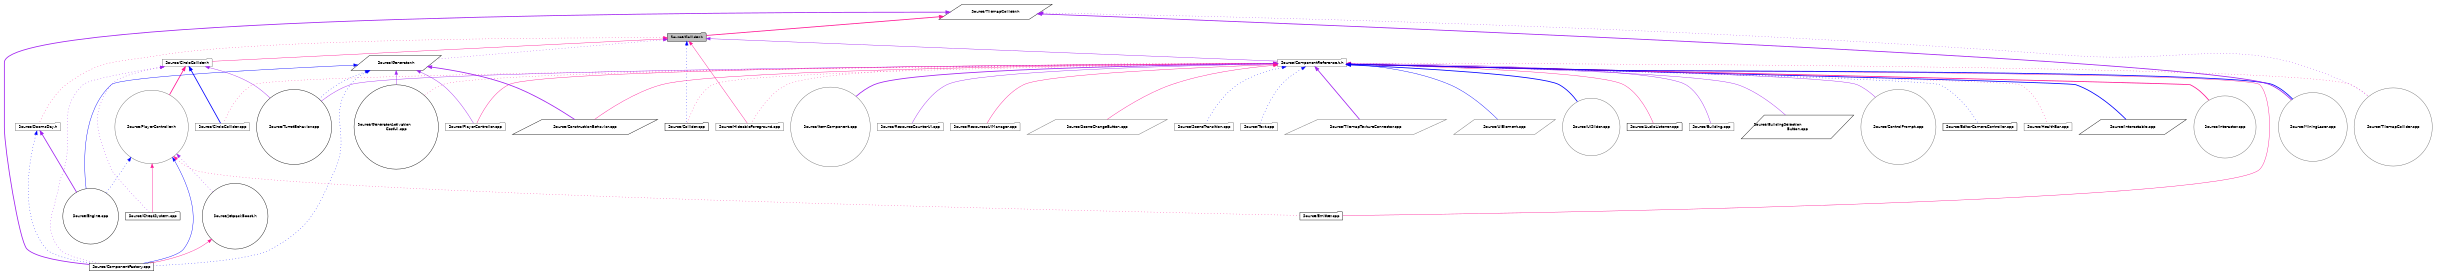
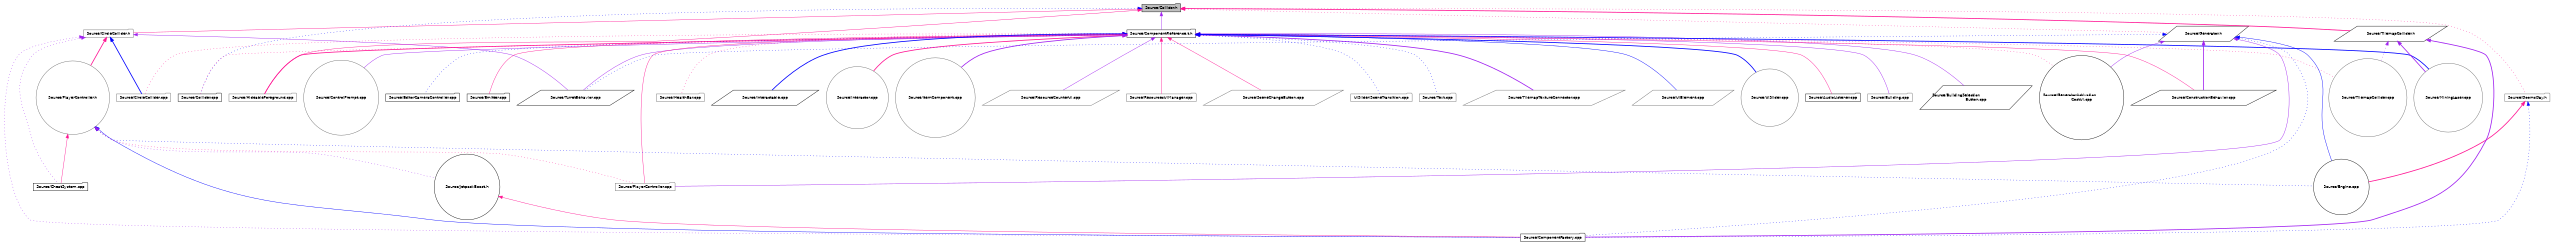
(823, 26) -> (1768, 15)
(550, 49) -> (1677, 21)
(1312, 63) -> (1161, 34)
(1003, 66) -> (685, 42)
(294, 127) -> (576, 98)
(910, 127) -> (1051, 98)
(1204, 127) -> (1381, 98)
(59, 163) -> (2453, 157)
(736, 201) -> (365, 152)
